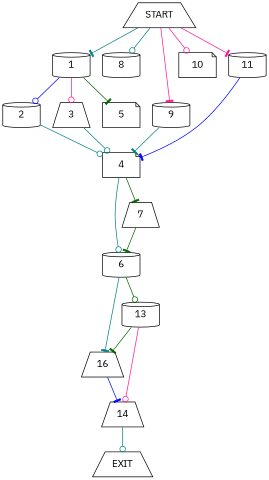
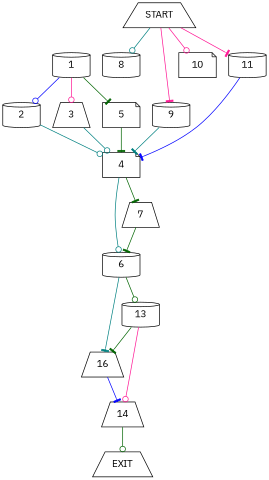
(116, 40) -> none
none -> (121, 138)
(123, 437) -> (123, 437)
